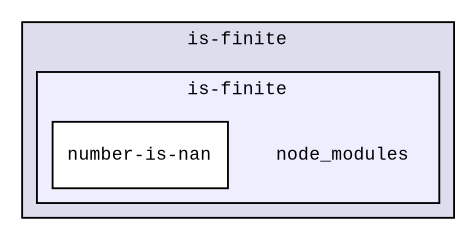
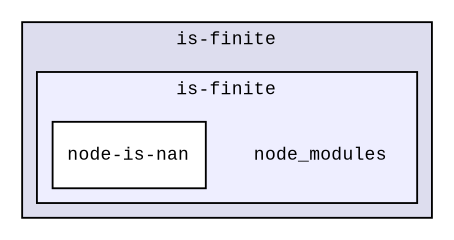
(140, 155) -> (129, 155)
